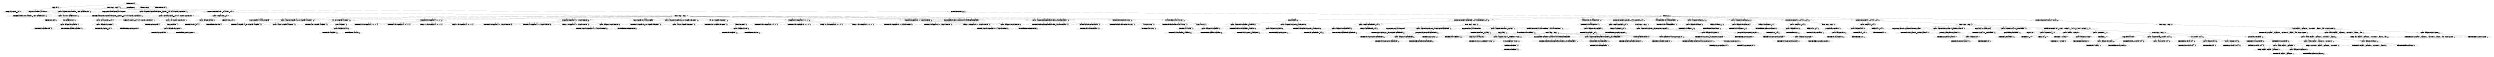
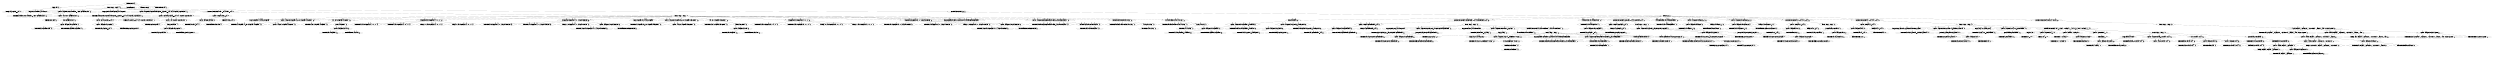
(1453, 37) -> none
